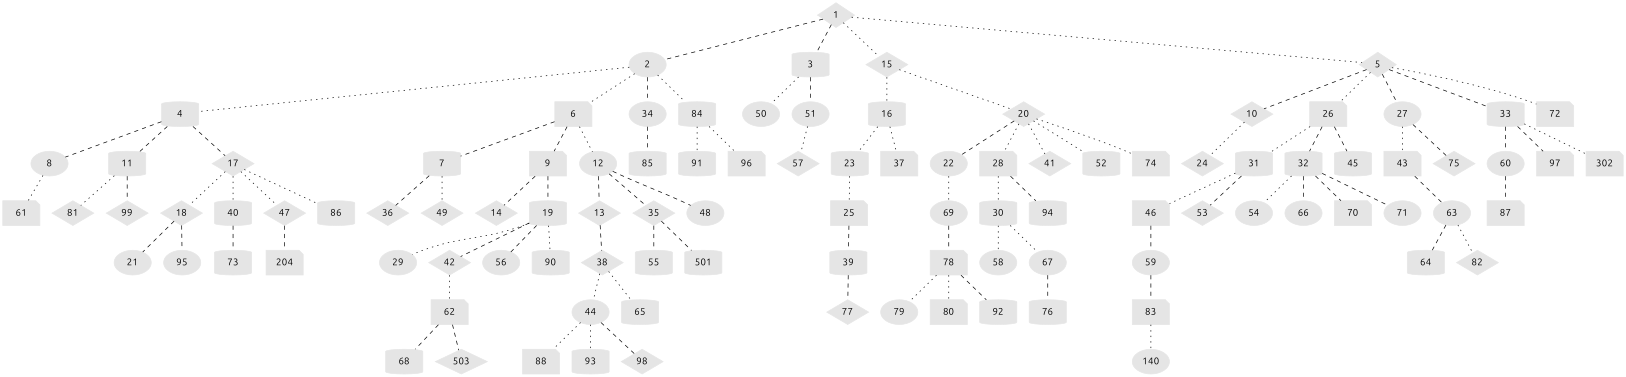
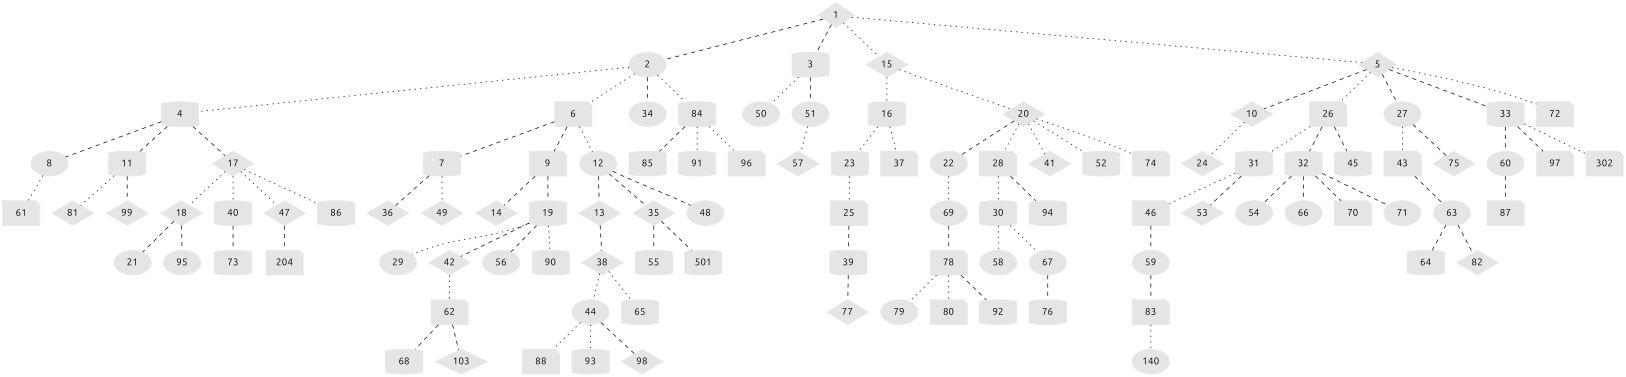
(648, 139) -> (672, 139)
(1278, 189) -> (1278, 189)
(1465, 239) -> (1465, 239)
(461, 362) -> (461, 362)
